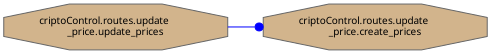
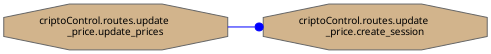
(375, 27) -> (375, 27)
